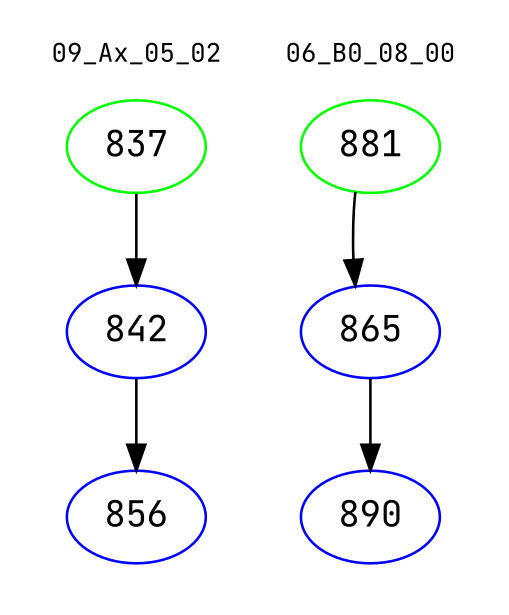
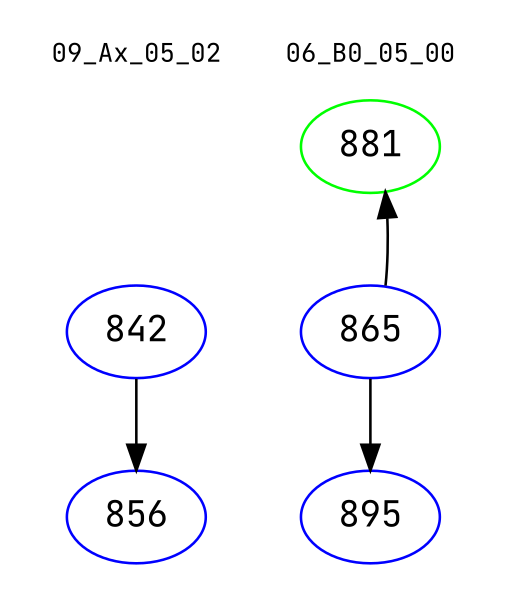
(372, 55) -> (372, 55)
(136, 147) -> none
(353, 226) -> (388, 252)
(370, 517) -> (370, 517)
